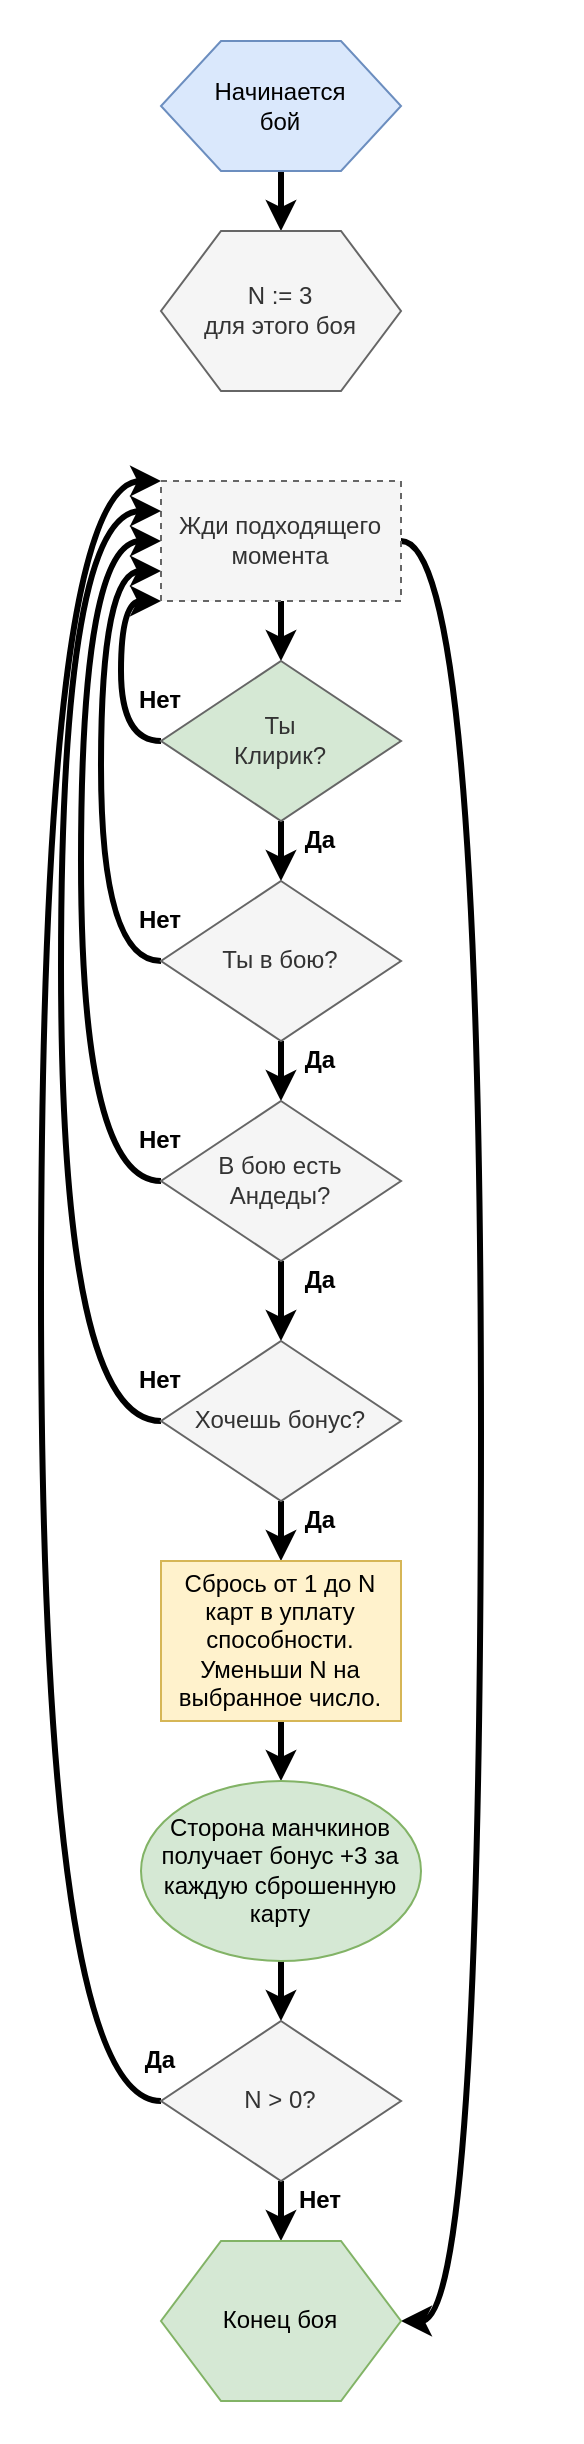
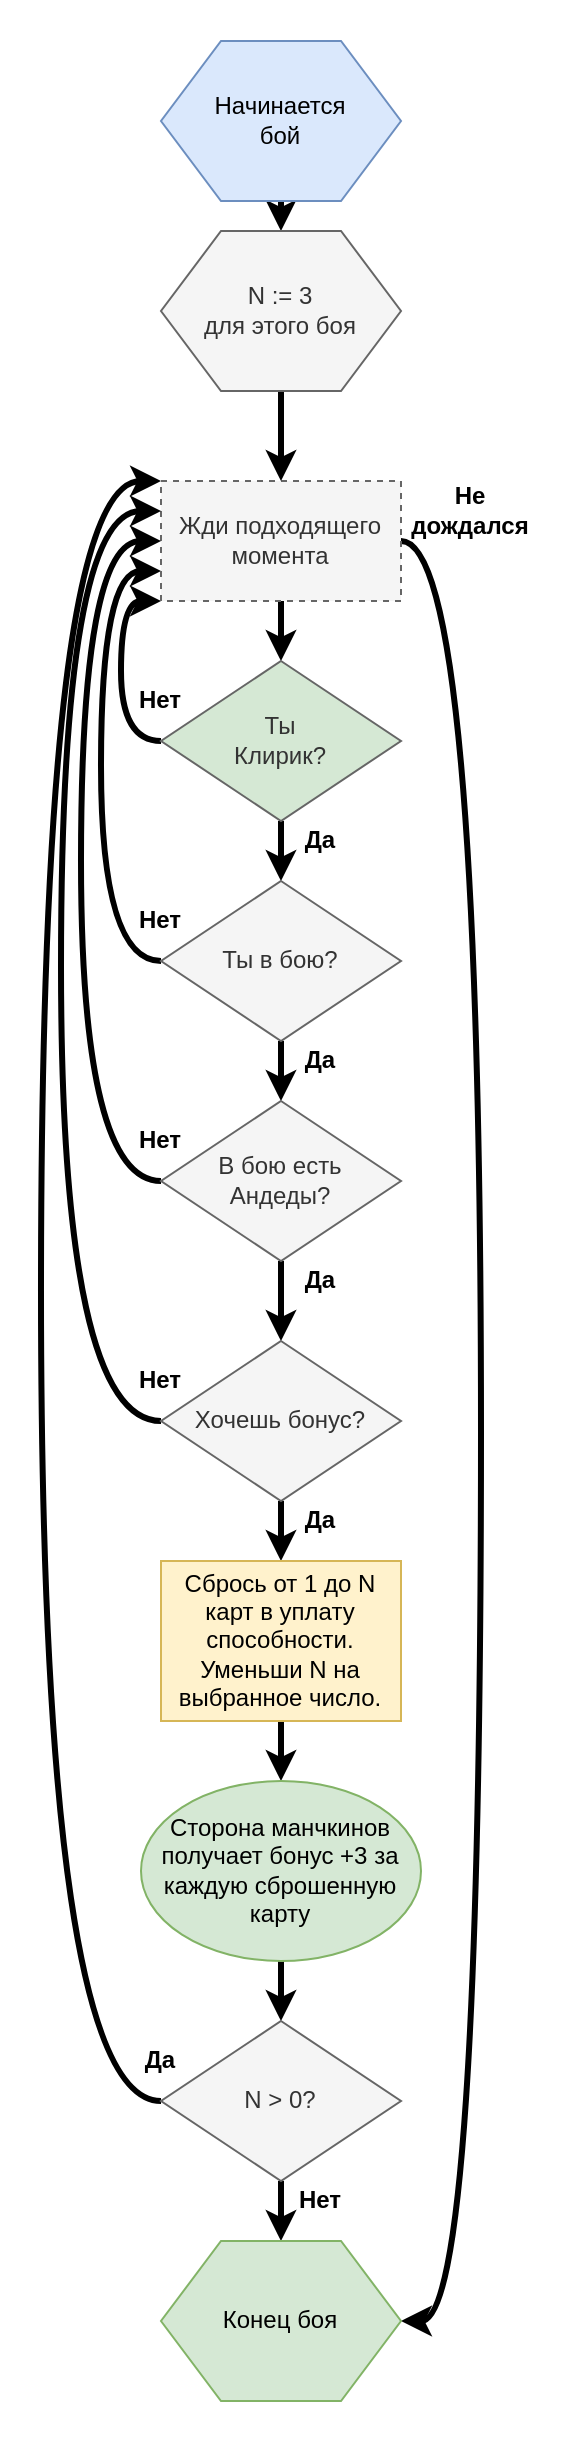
(281, 106) -> (281, 121)
none -> (281, 425)
none -> (471, 511)
